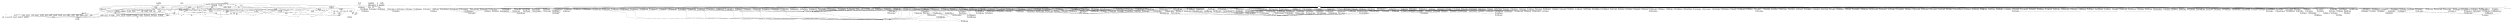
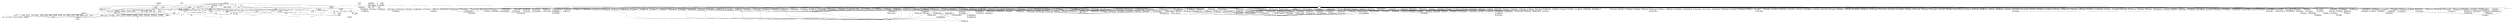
(1605, 9) -> none
